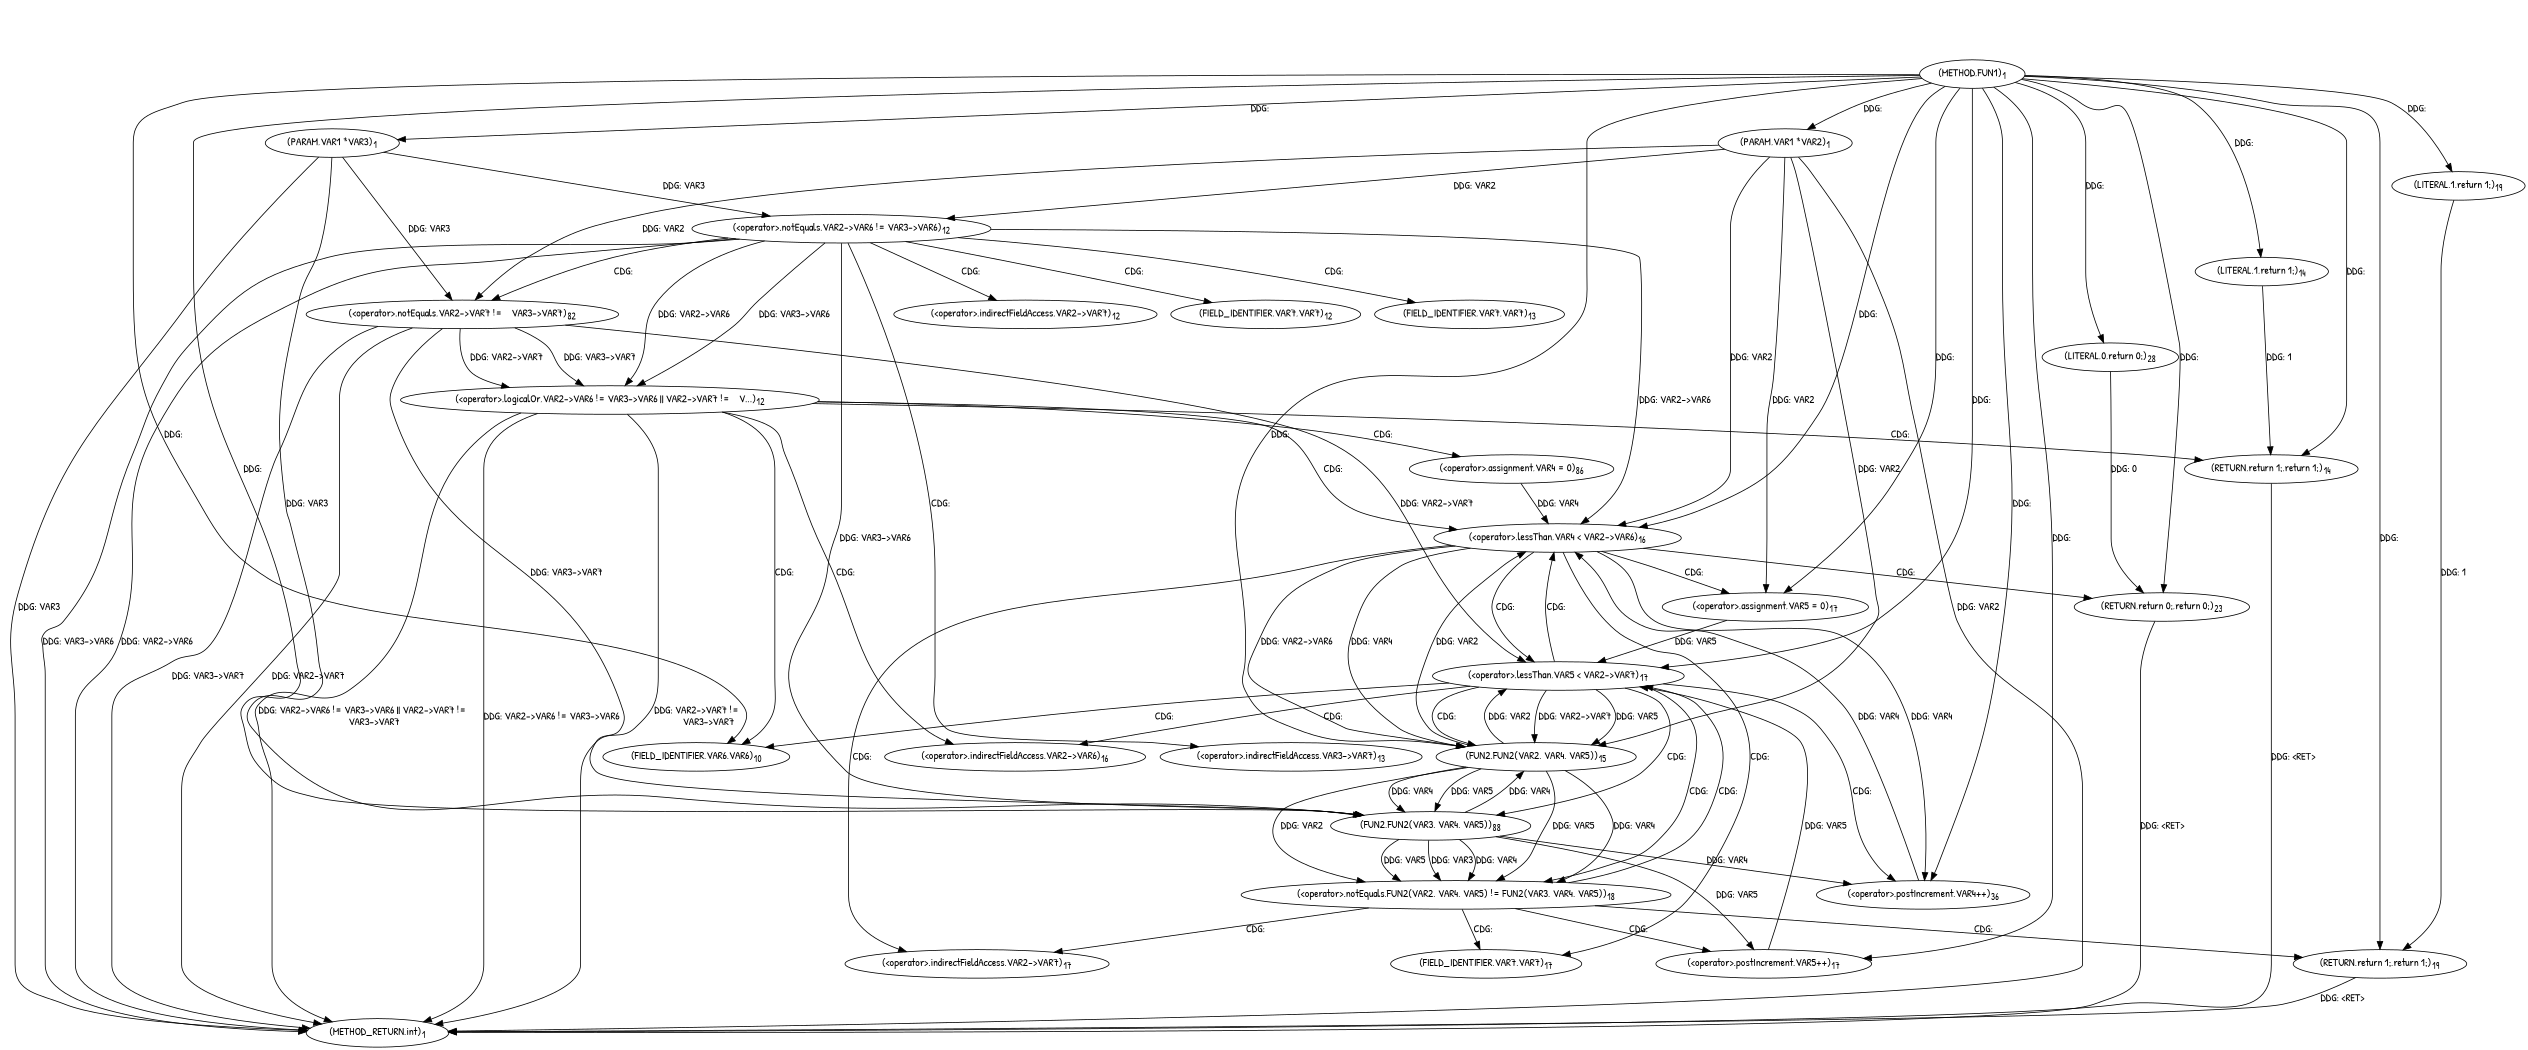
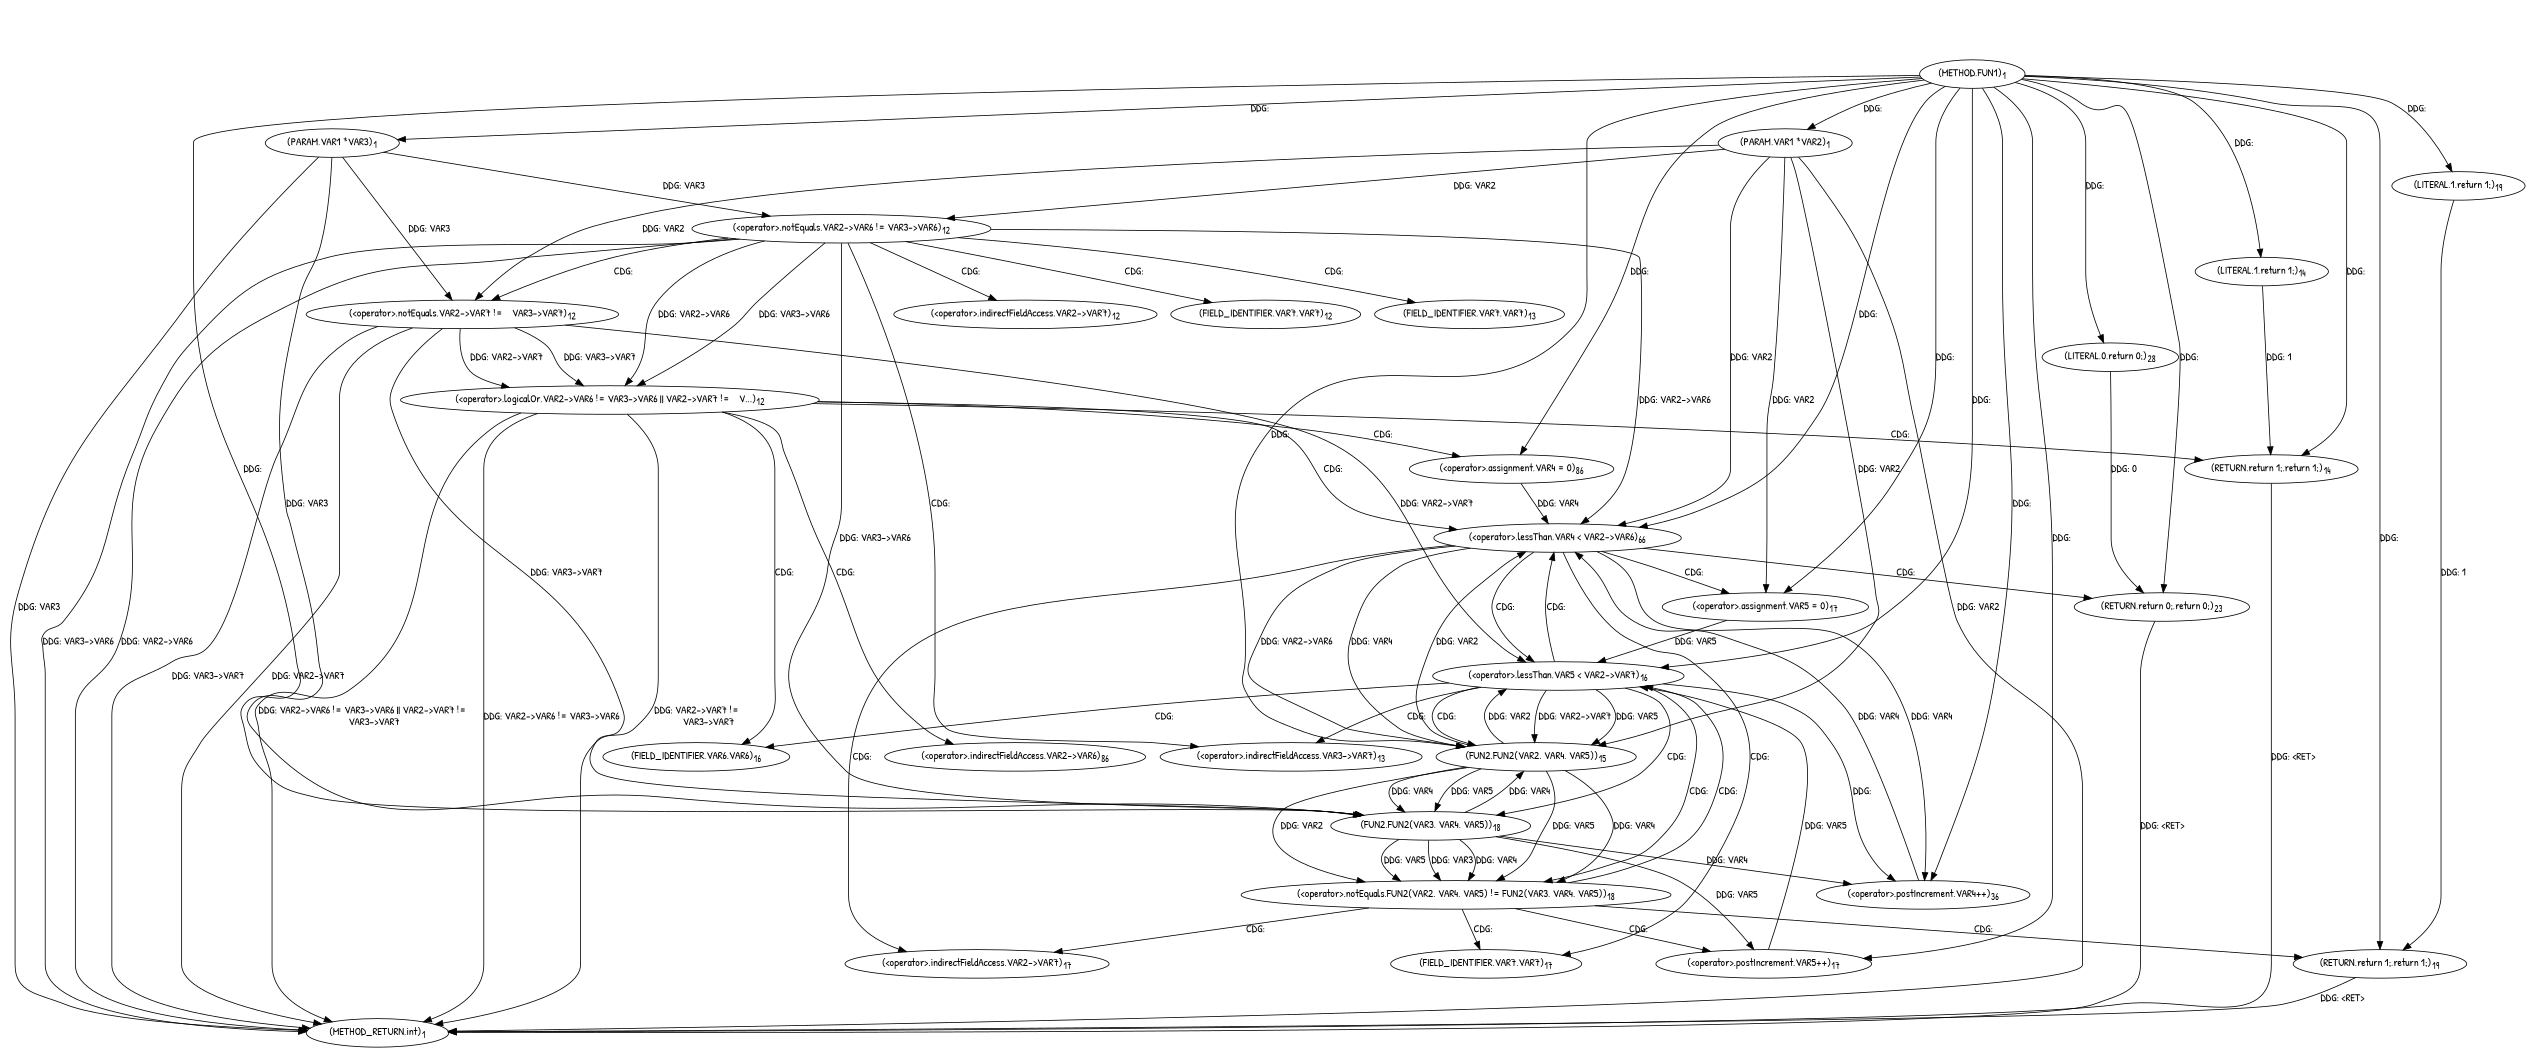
(509, 84) -> (1659, 185)
(572, 313) -> (572, 313)
(1642, 537) -> (1642, 537)
(1644, 675) -> (1644, 675)
(1278, 711) -> (1400, 707)
(758, 756) -> (758, 756)
(1105, 756) -> (1105, 756)
(1864, 791) -> (1864, 791)
(1497, 825) -> (1497, 825)
